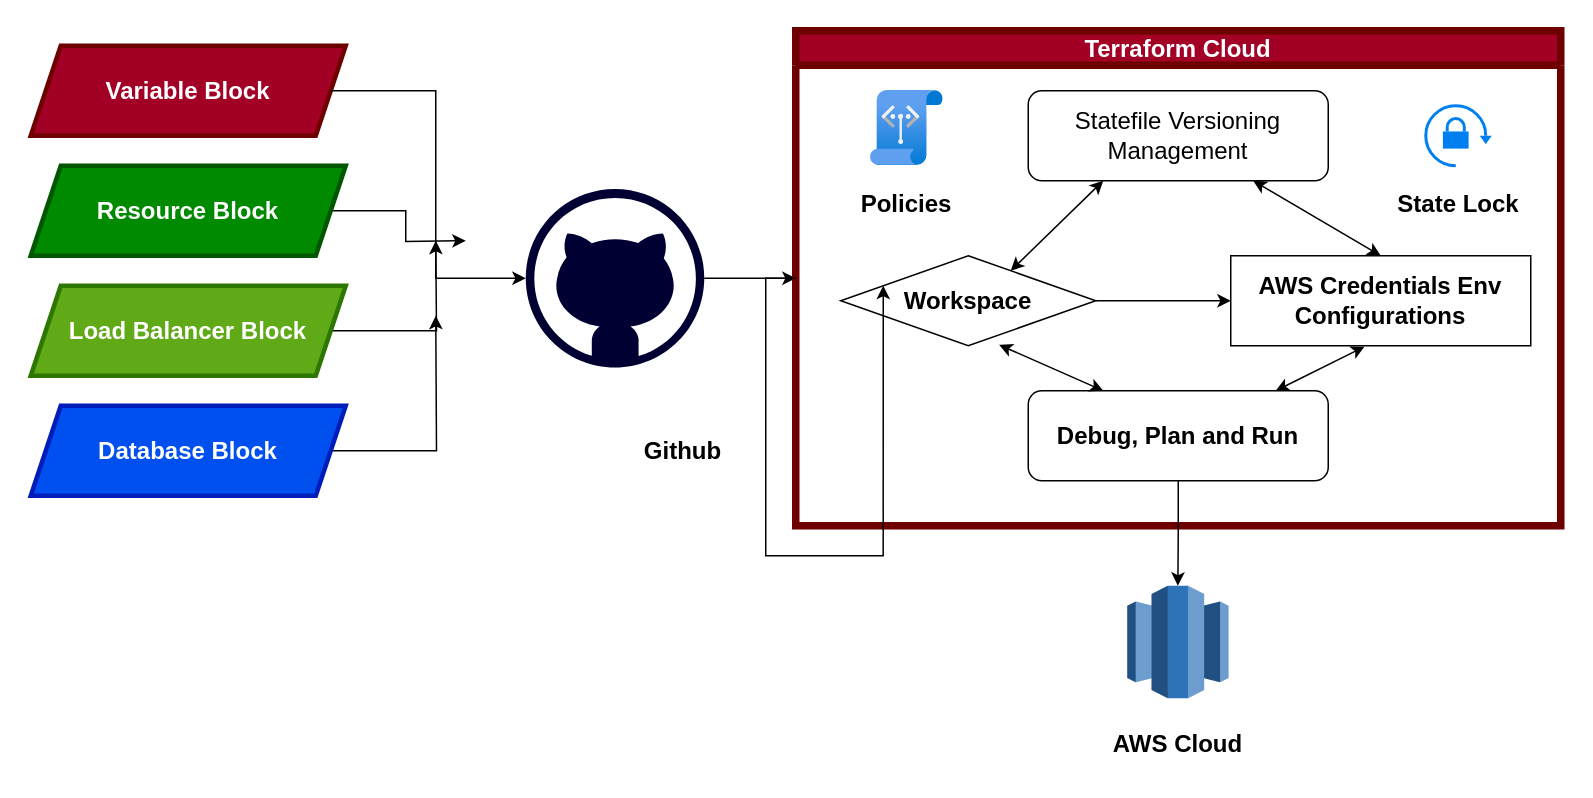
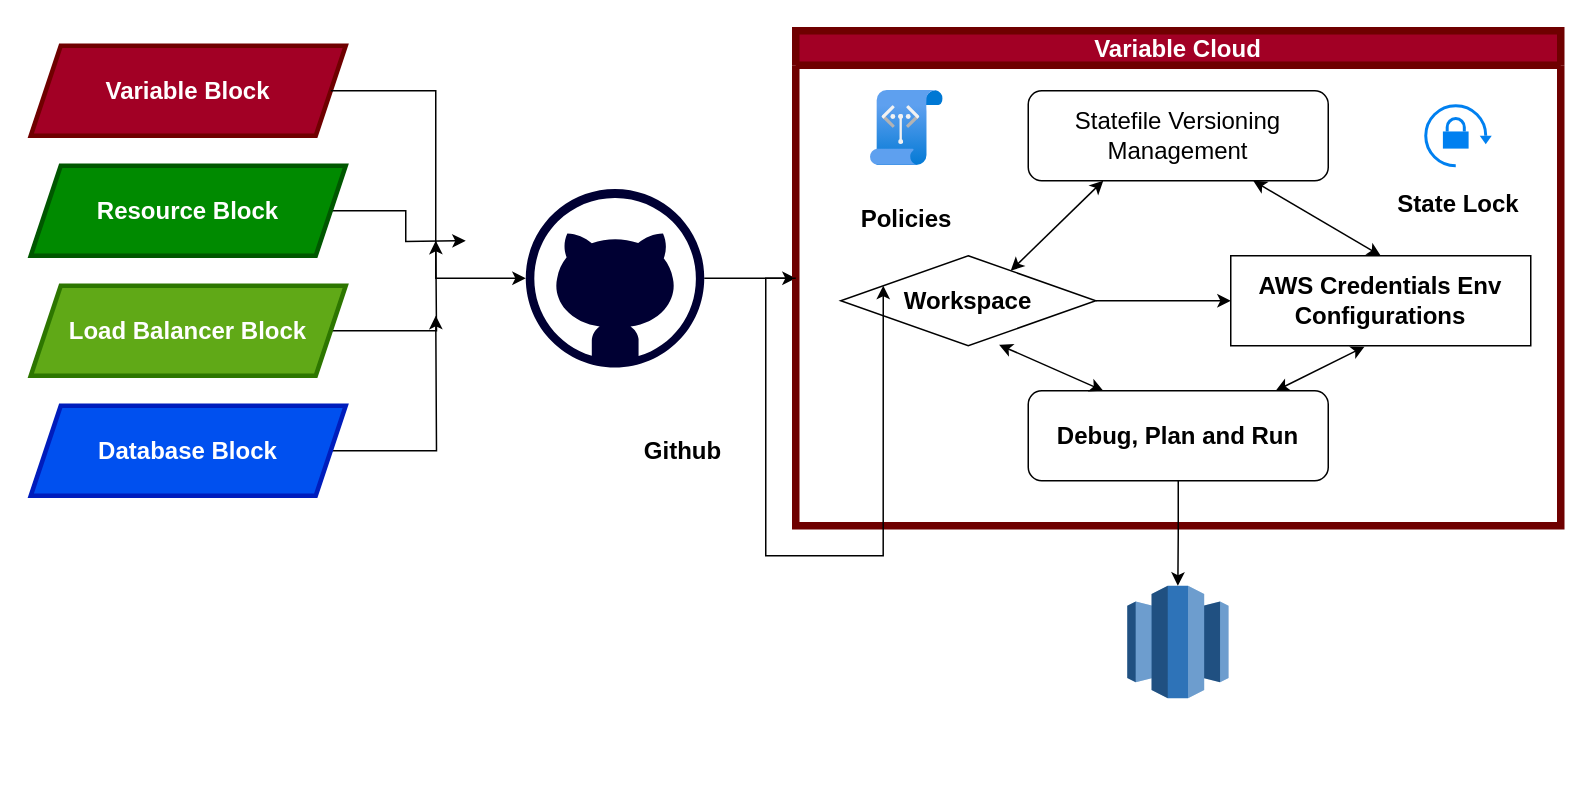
(1178, 49) -> (1178, 49)
(907, 203) -> (907, 218)
(1178, 743) -> none
